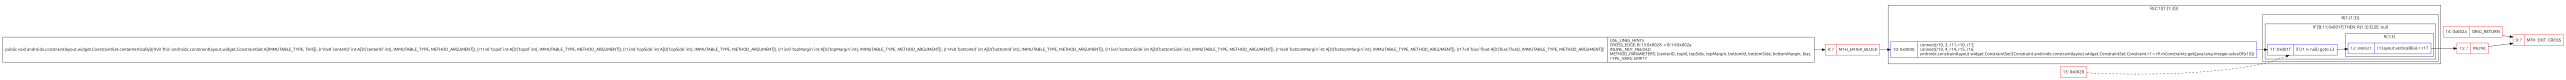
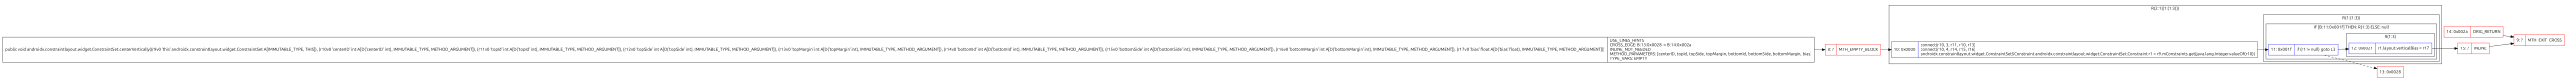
(1858, 50) -> (1858, 50)
(2188, 73) -> (2349, 62)
